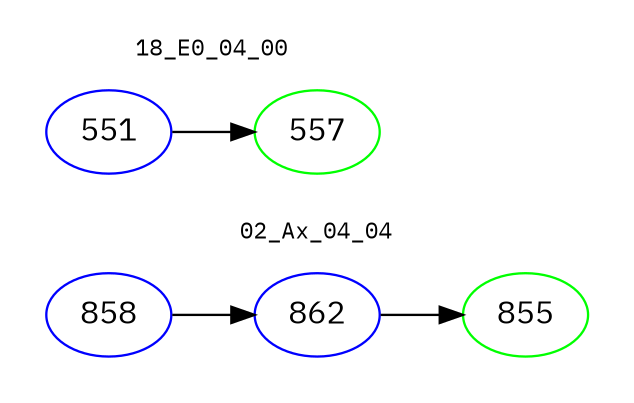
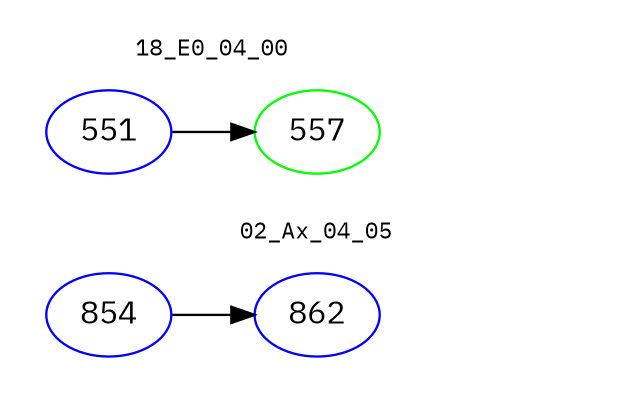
(317, 233) -> (317, 233)
(109, 315) -> (109, 315)
(526, 315) -> none
